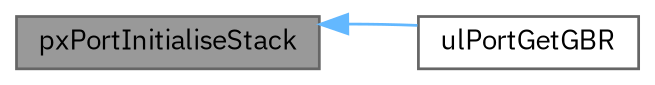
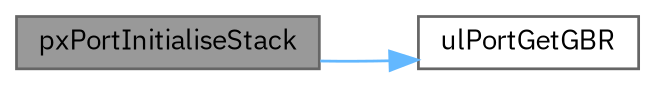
(383, 24) -> (355, 61)
